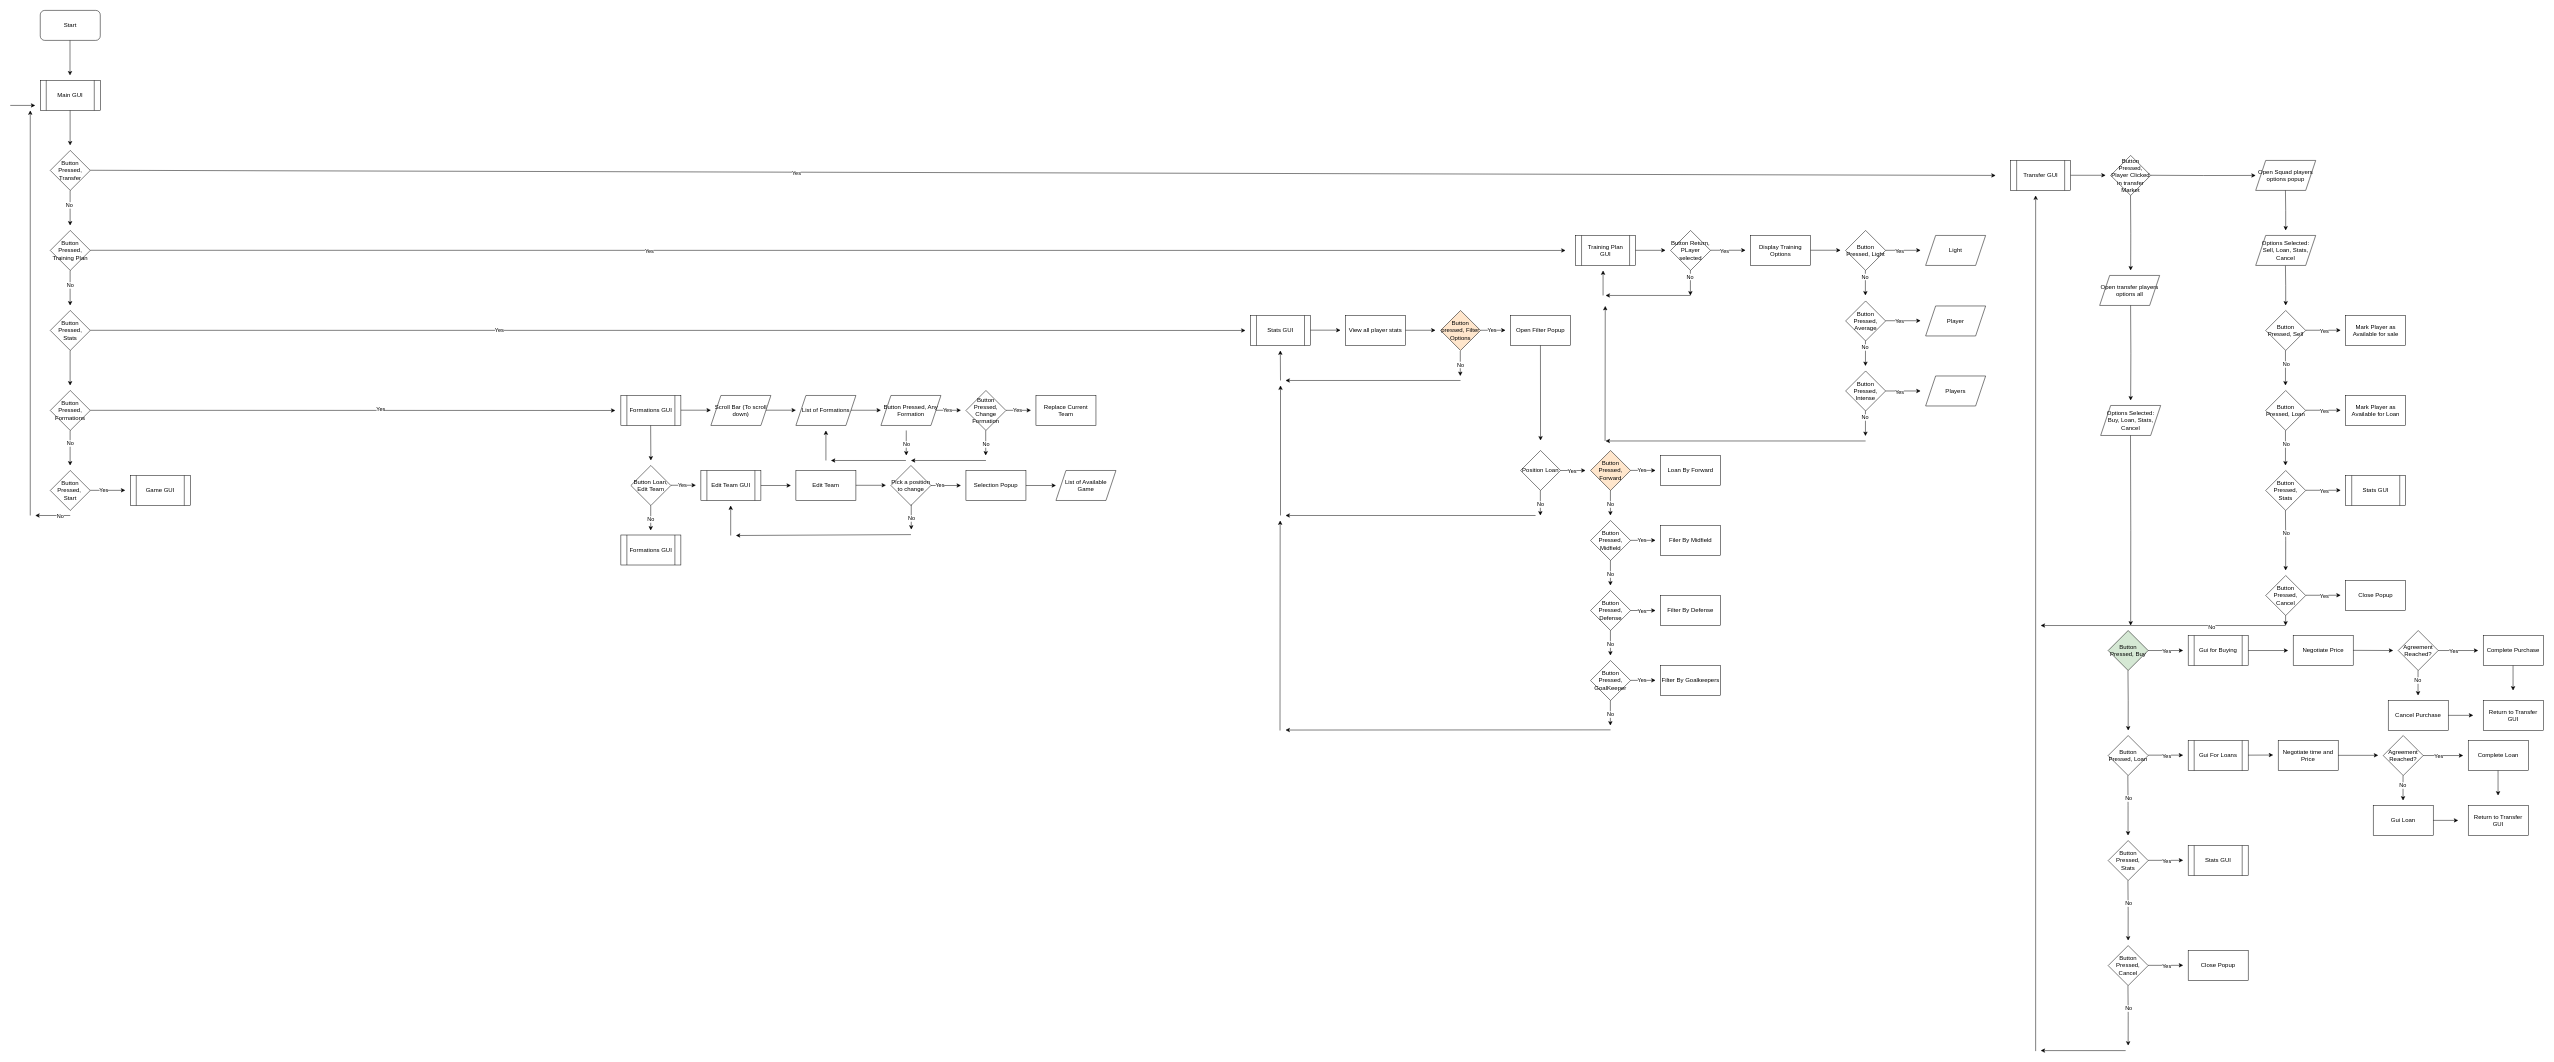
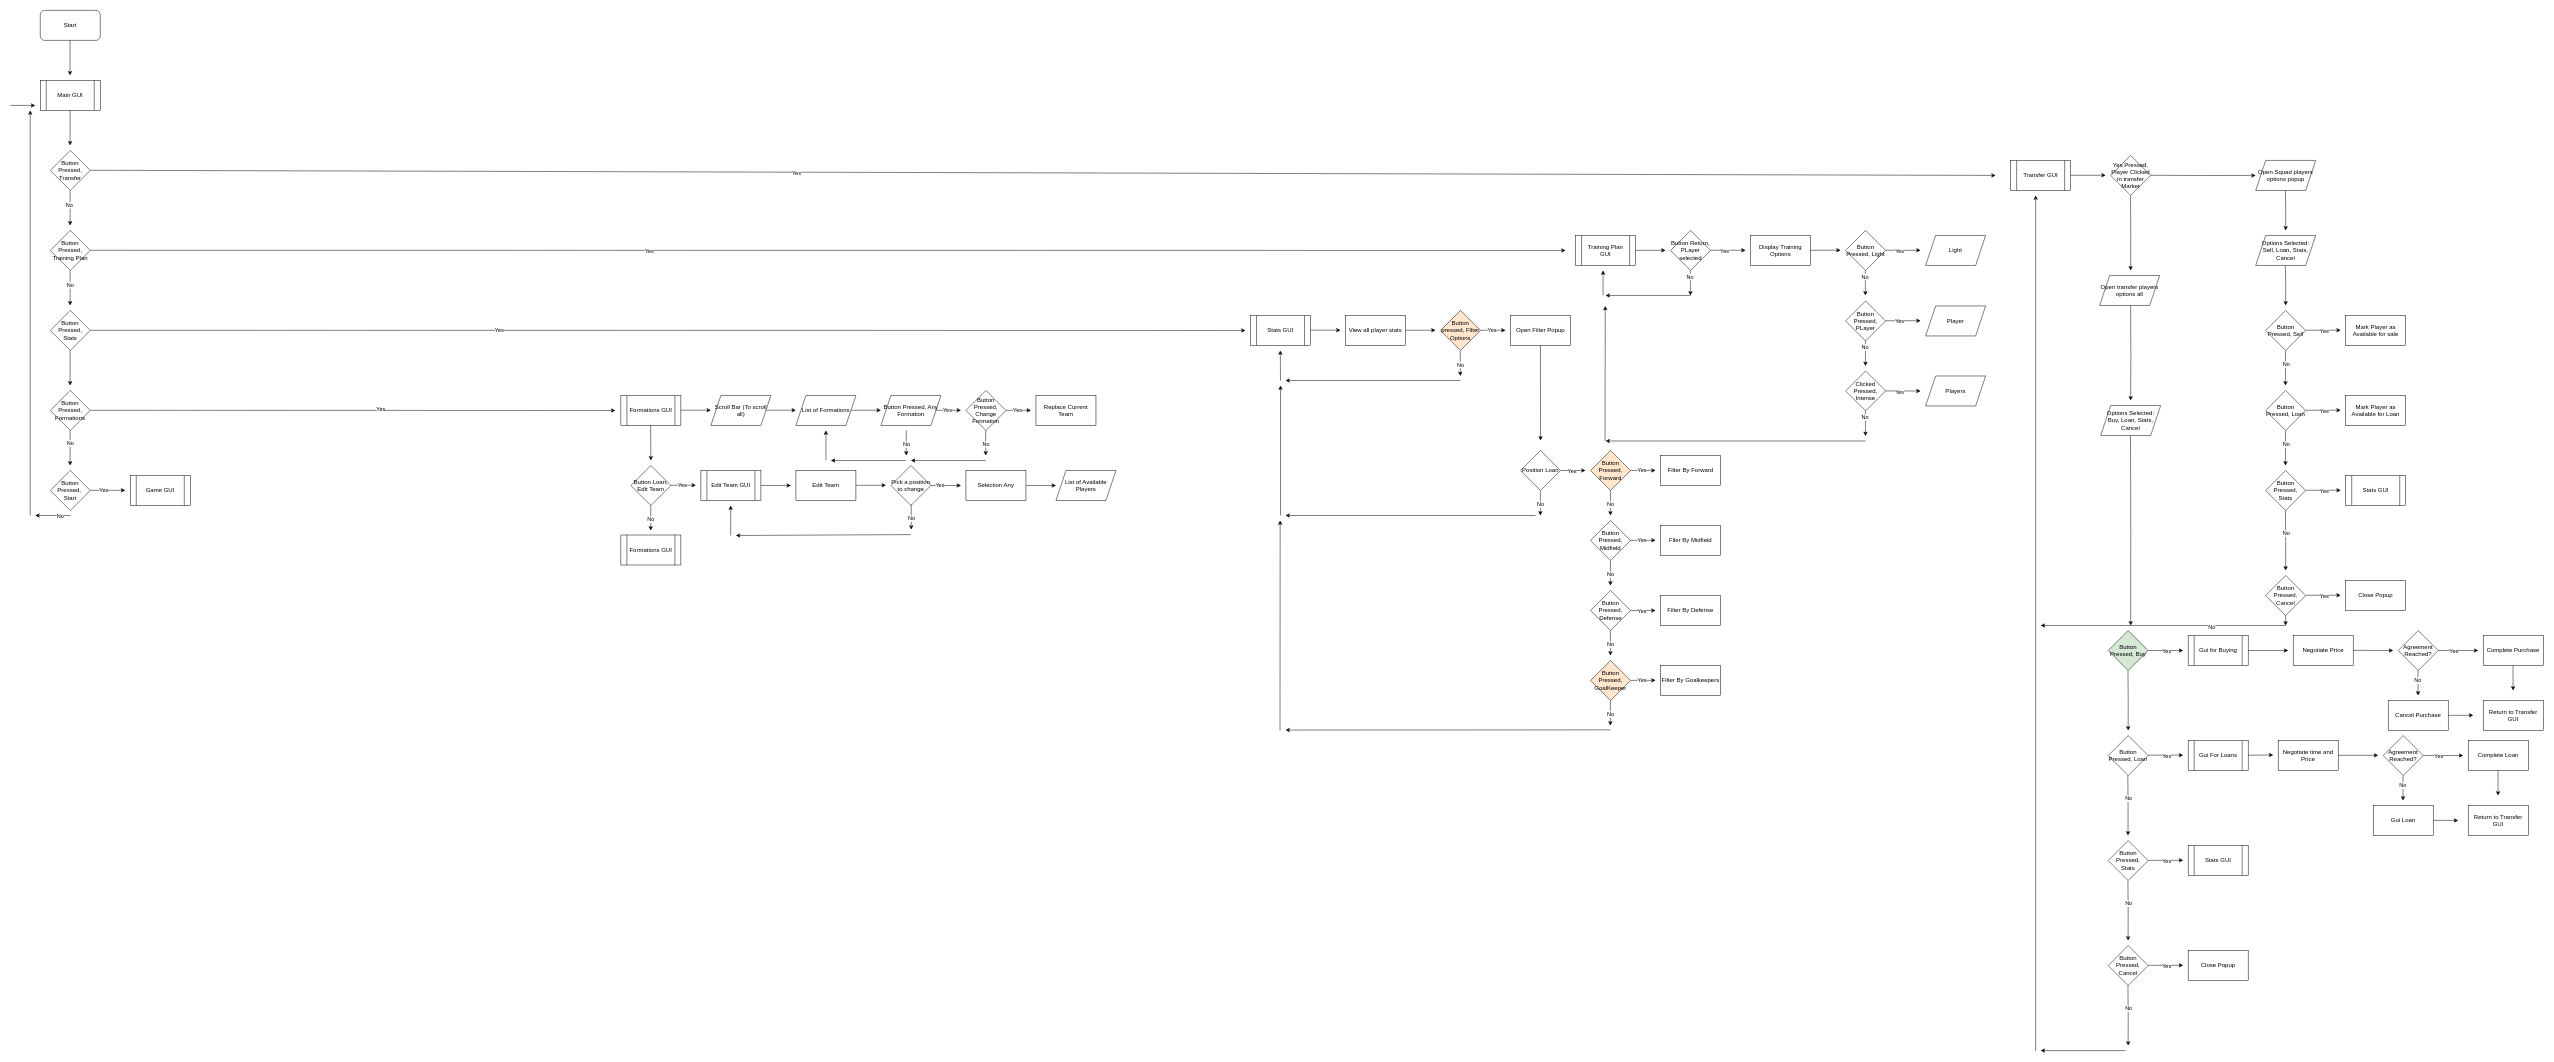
(2130, 175) -> (2130, 175)
(1865, 321) -> (1865, 321)
(1865, 391) -> (1865, 391)
(741, 410) -> (741, 410)
(1690, 470) -> (1690, 470)
(996, 485) -> (996, 485)
(1086, 485) -> (1086, 485)
(1610, 680) -> (1610, 680)
